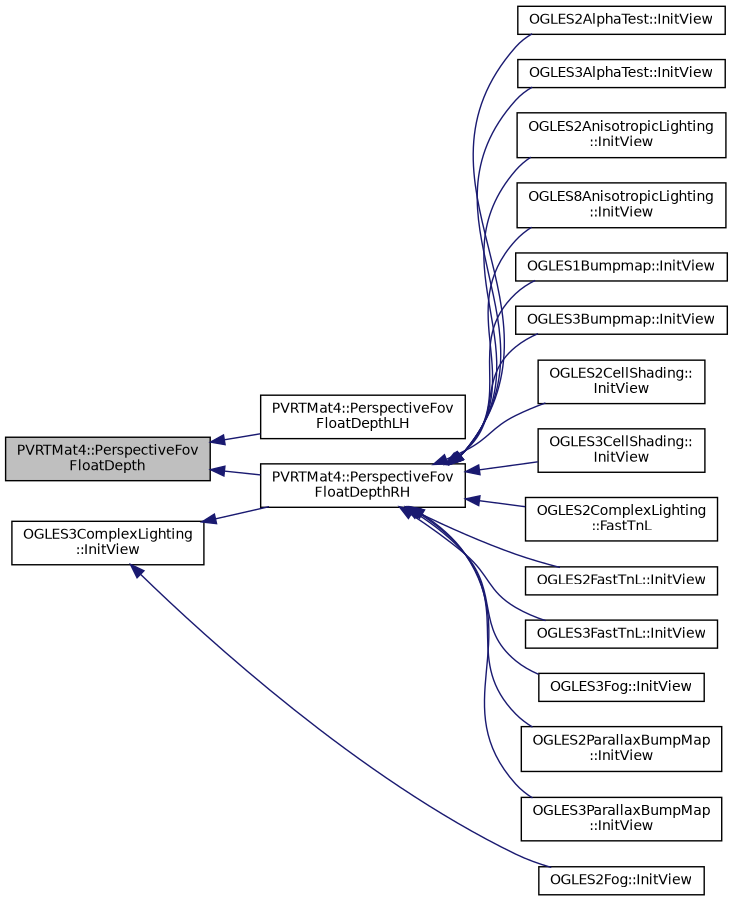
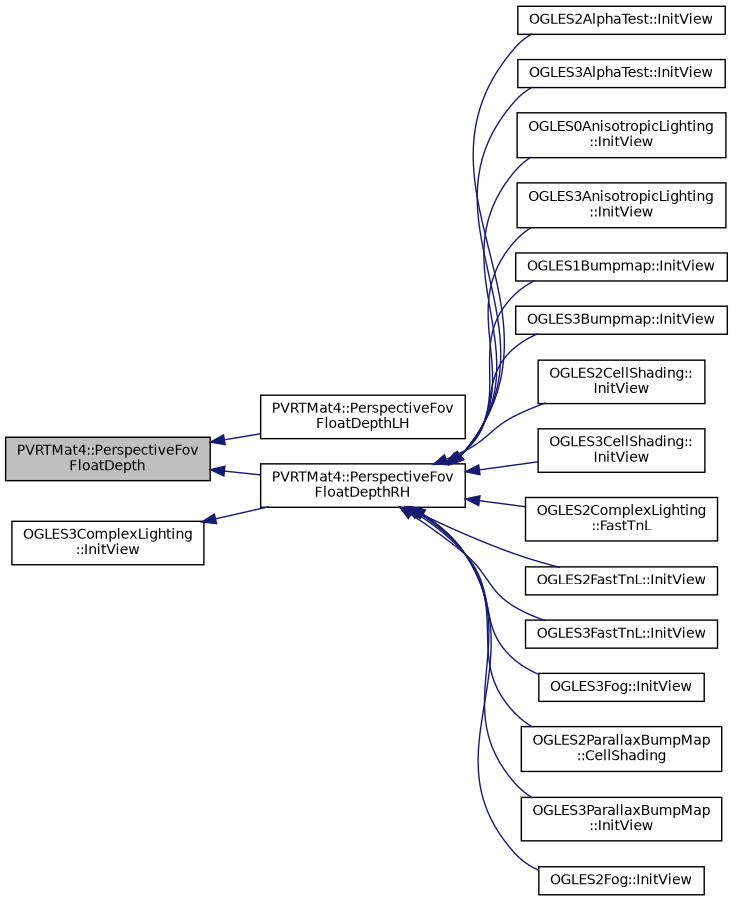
(622, 135) -> (622, 135)
(622, 205) -> (622, 205)
(333, 740) -> (479, 741)
(622, 749) -> (622, 749)
